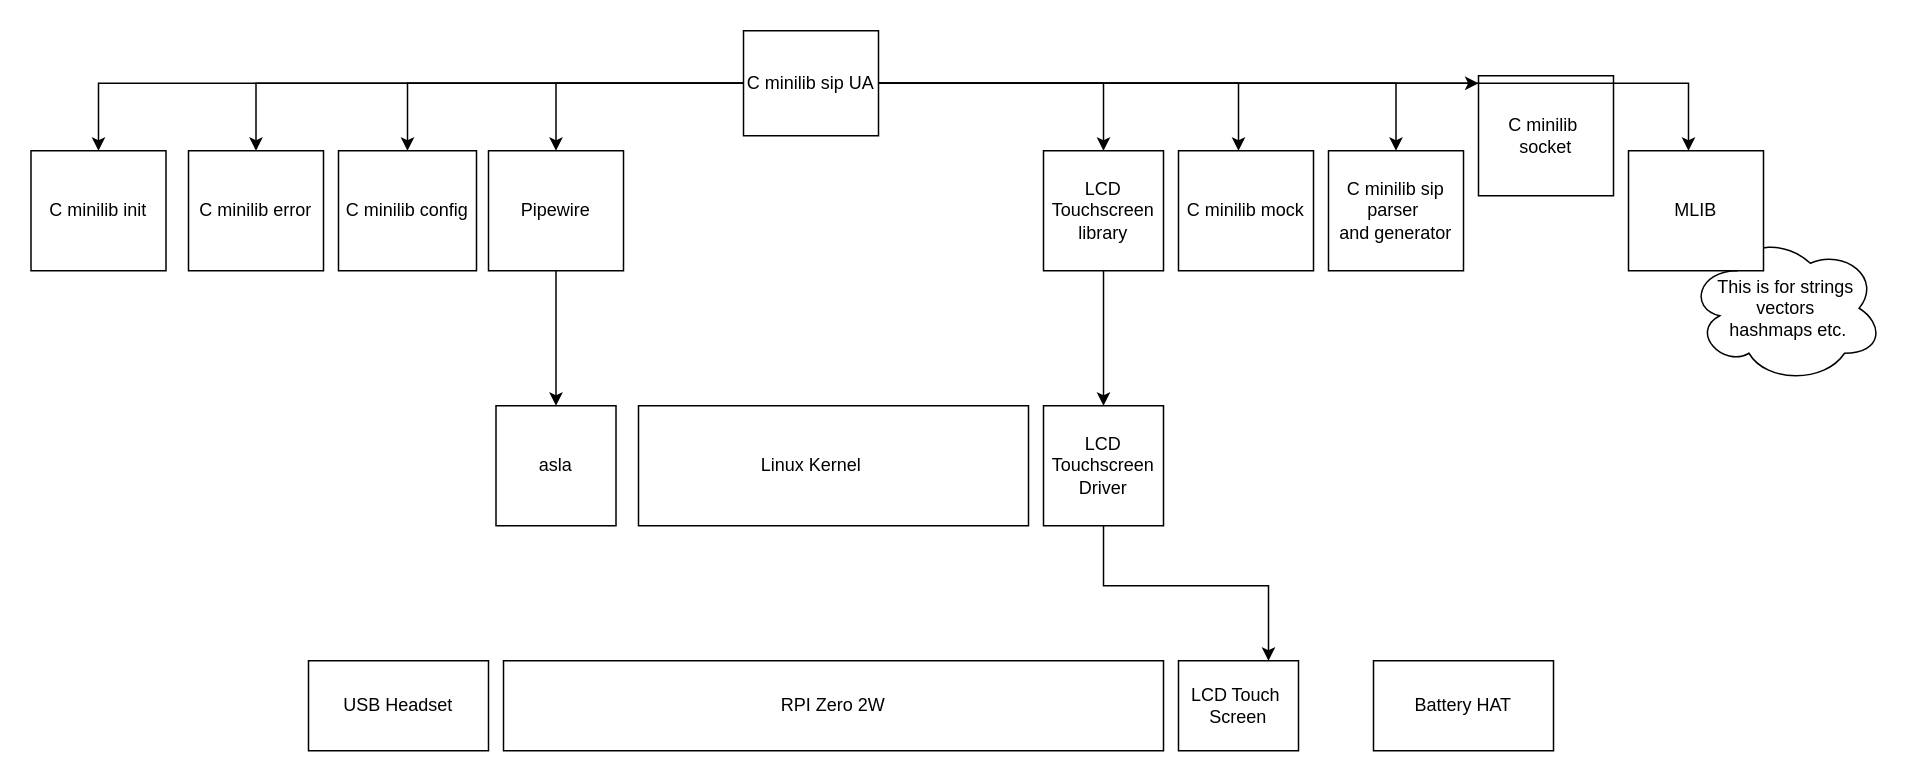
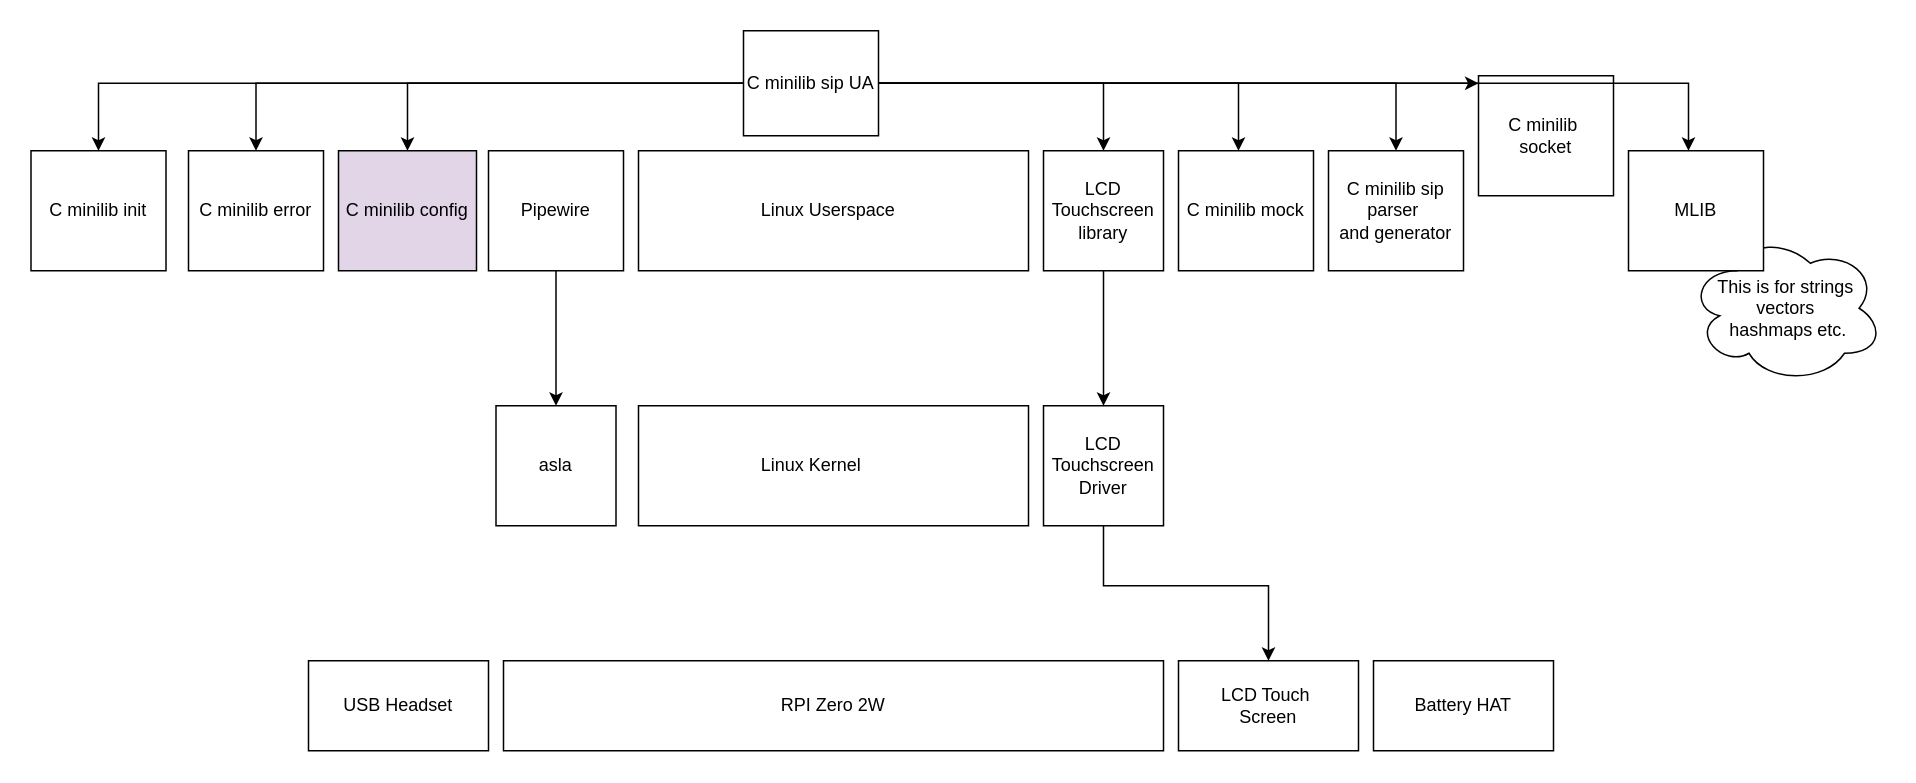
(556, 114) -> none
(407, 211) -> (407, 211)
none -> (833, 211)
(1238, 706) -> (1268, 706)
